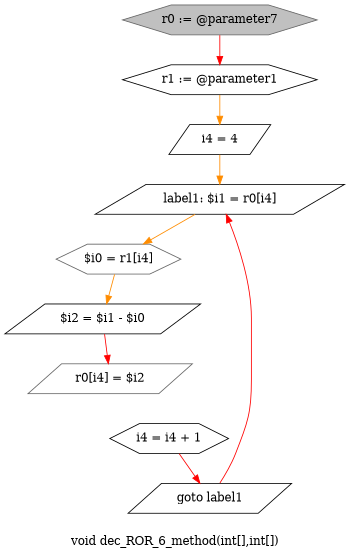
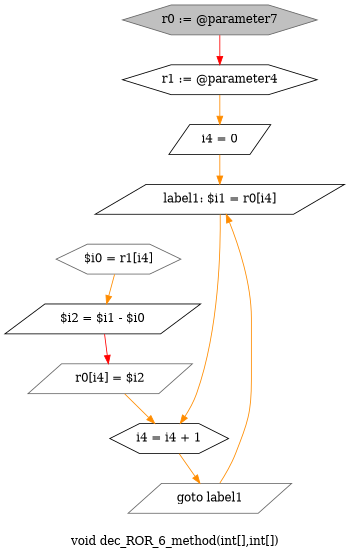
(220, 80) -> (220, 80)
(220, 140) -> (220, 140)
(173, 227) -> (214, 318)
(251, 354) -> (251, 354)
none -> (137, 406)
(187, 465) -> (187, 465)
(210, 498) -> (210, 498)
